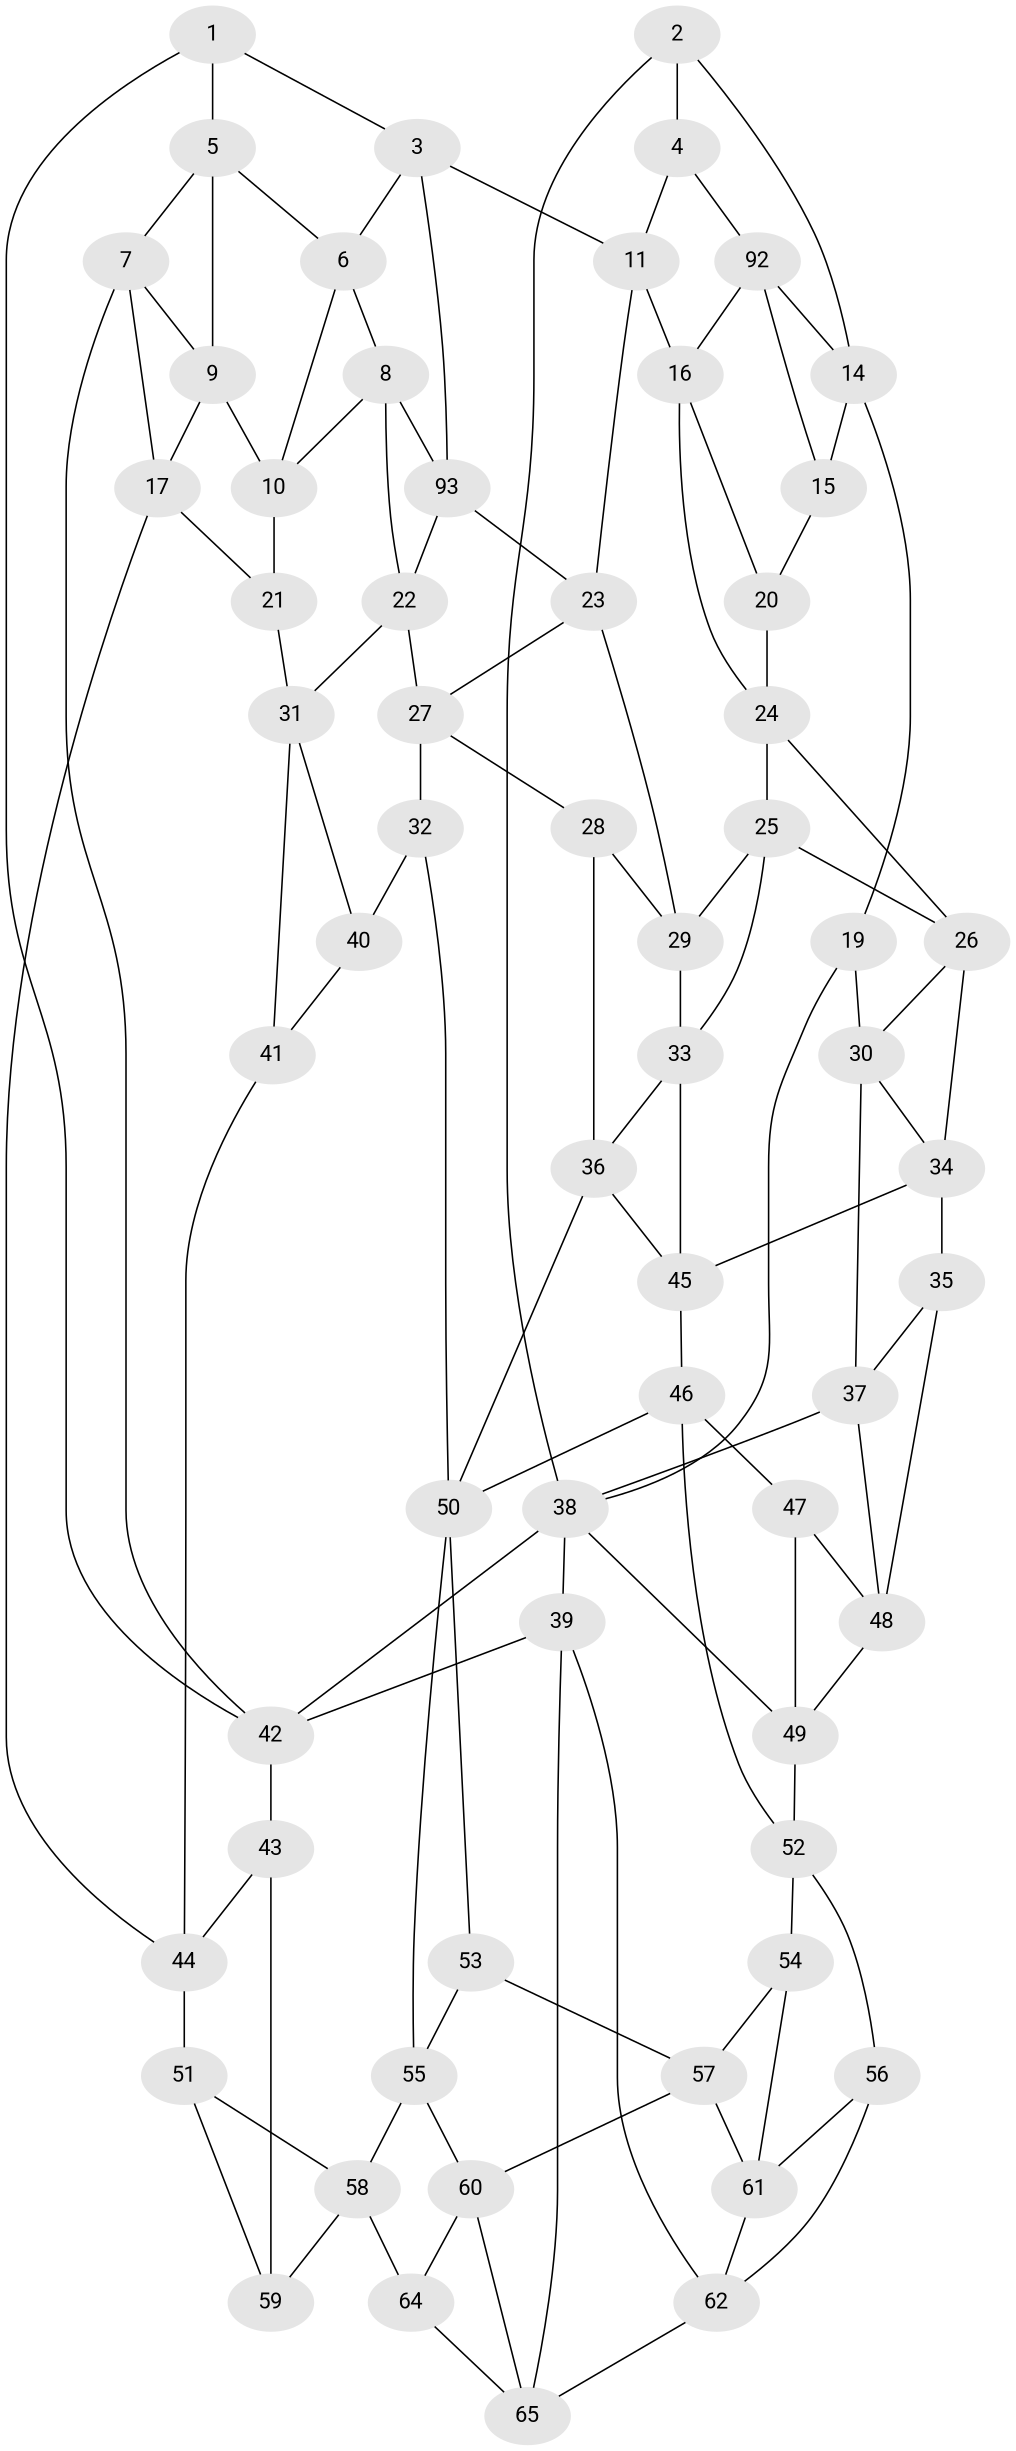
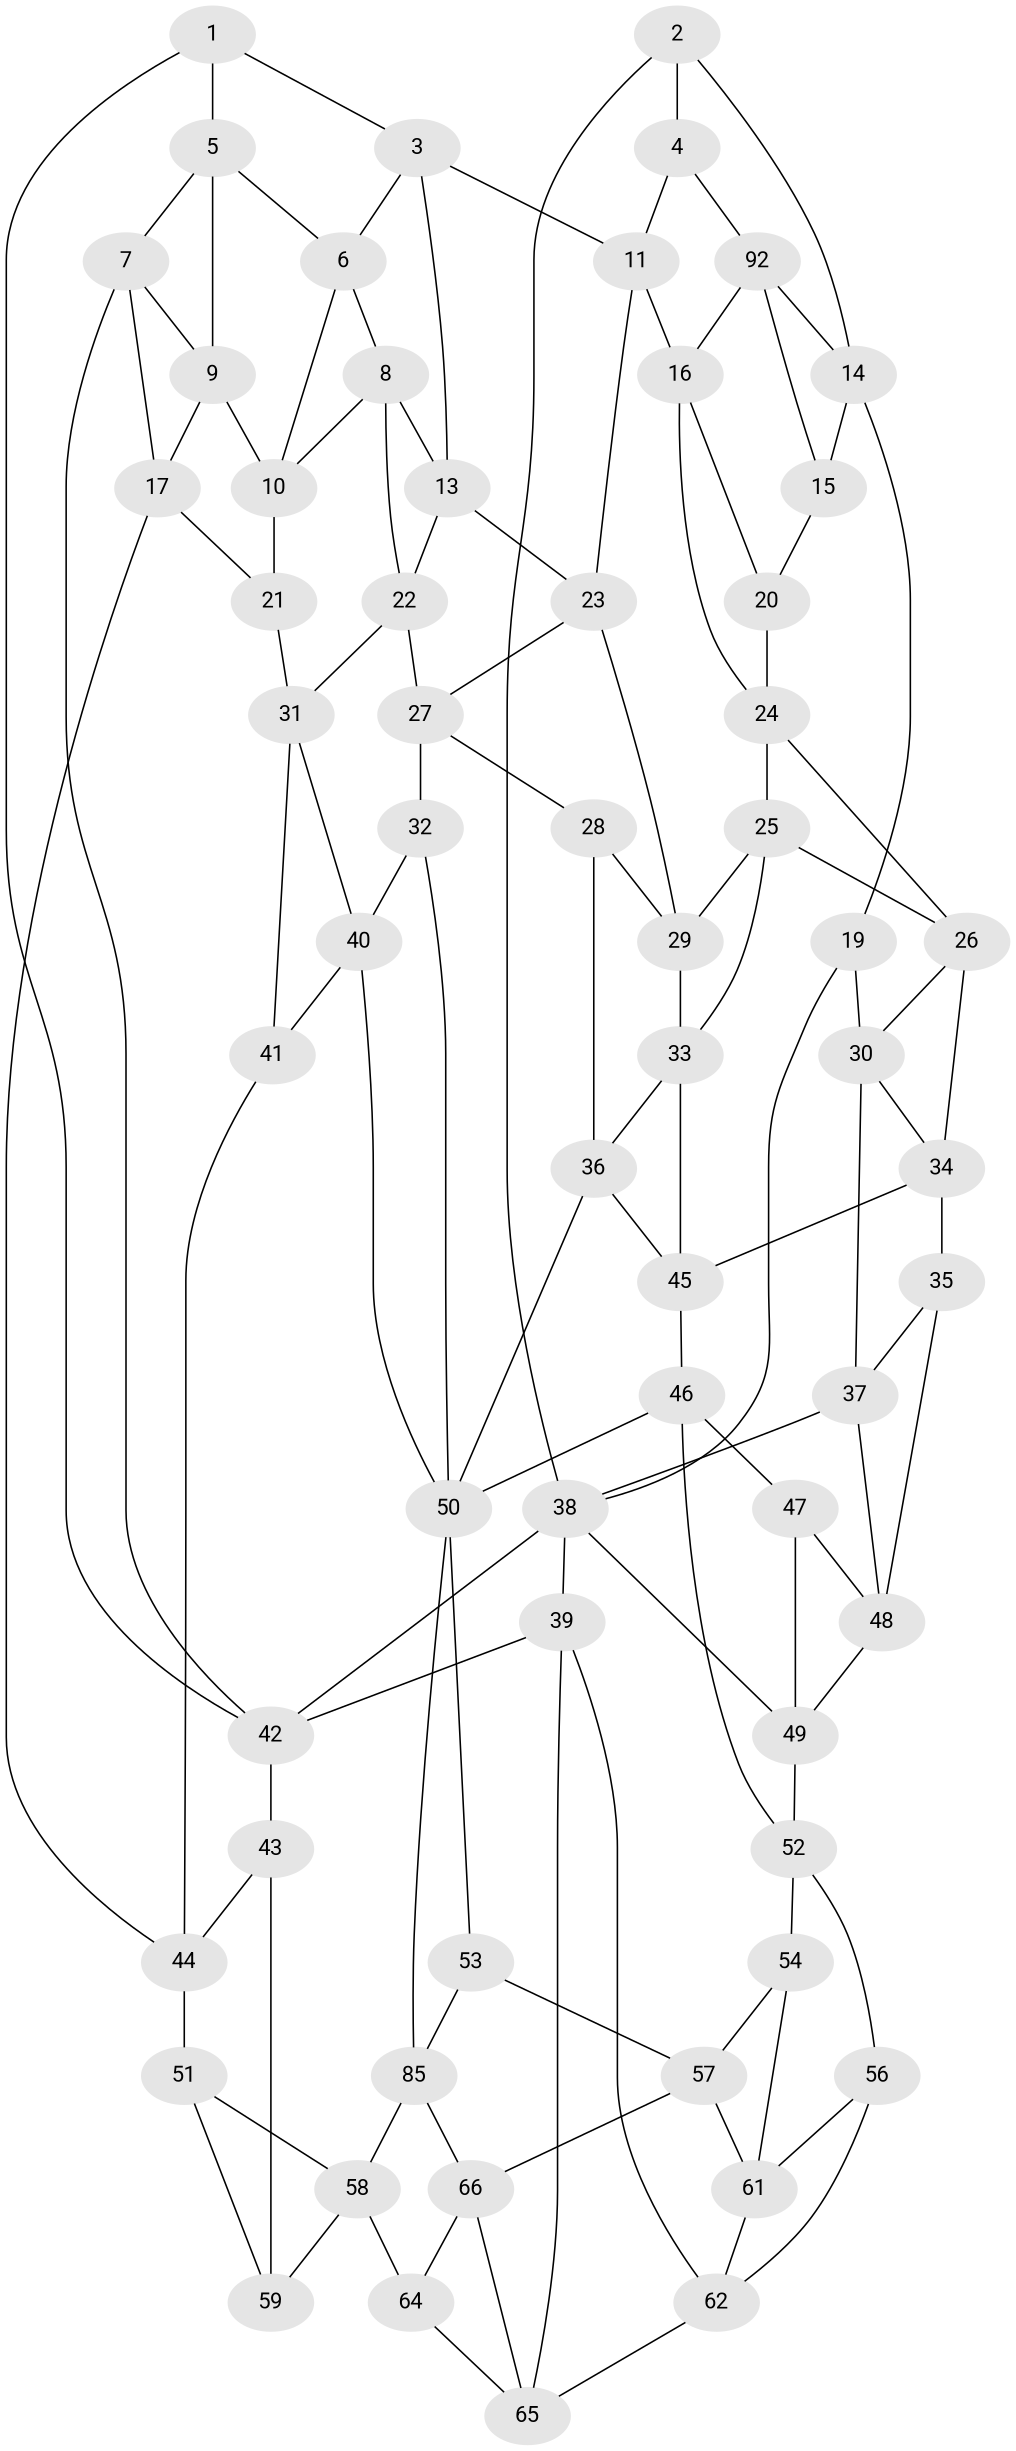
(447, 488) -> (447, 488)
none -> (373, 1231)
(414, 2076) -> (414, 2076)
(471, 2189) -> (471, 2189)
